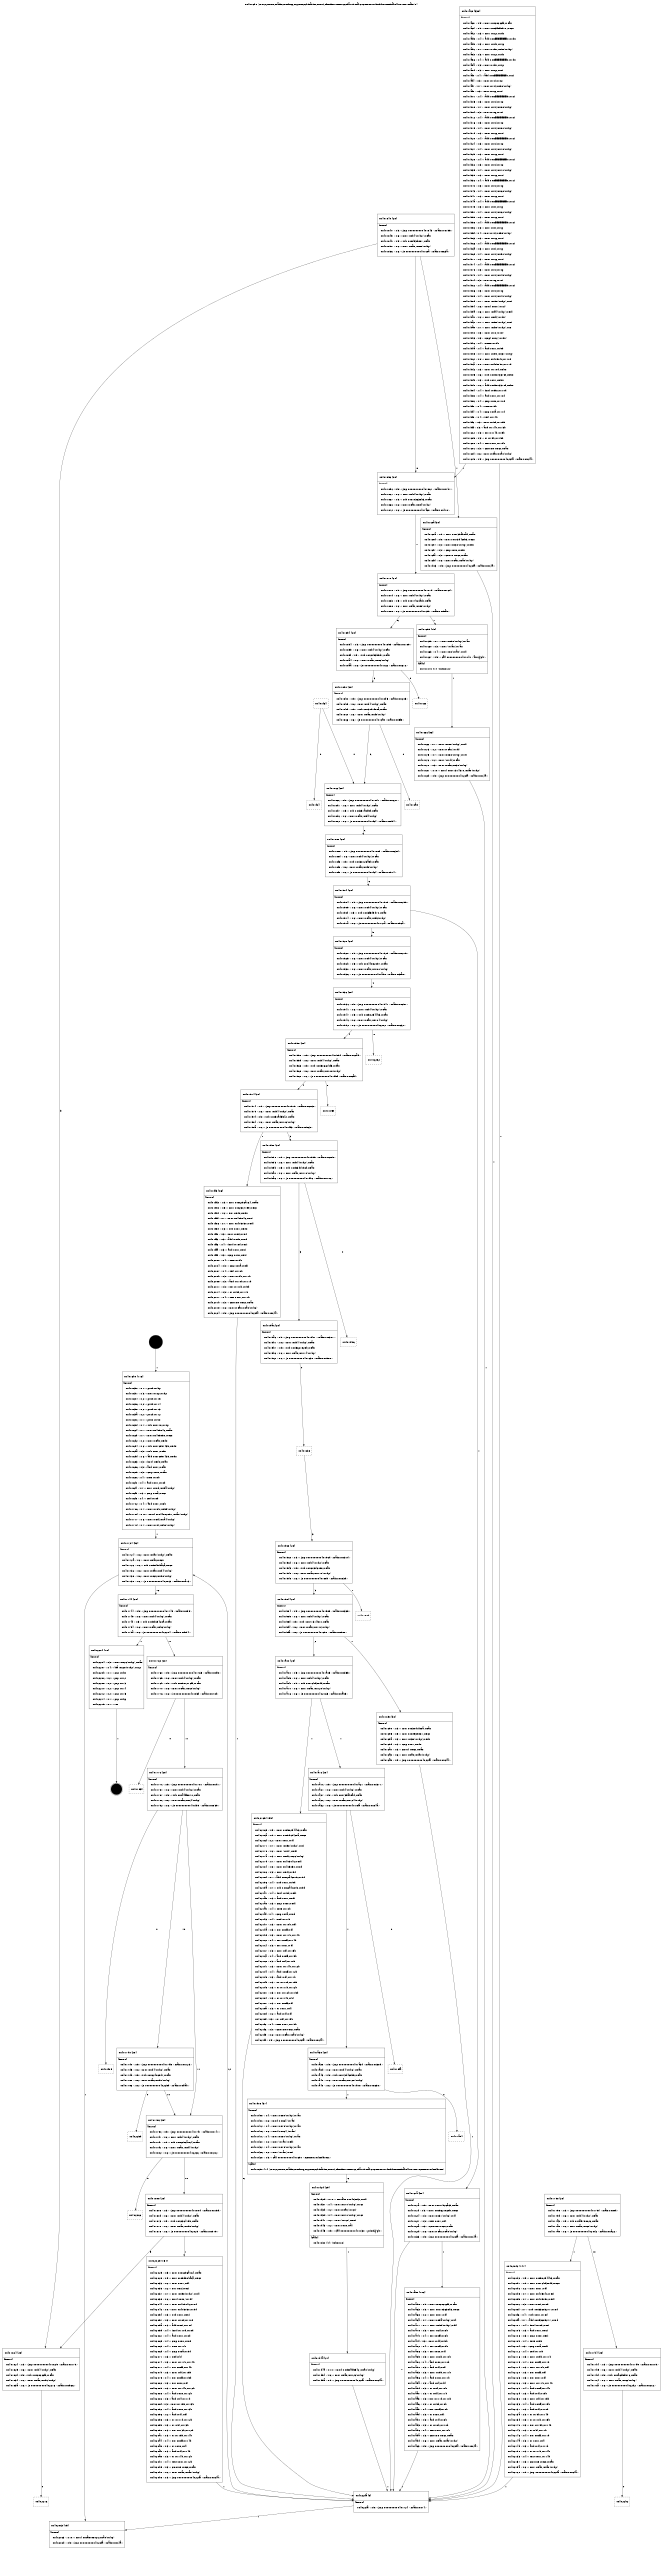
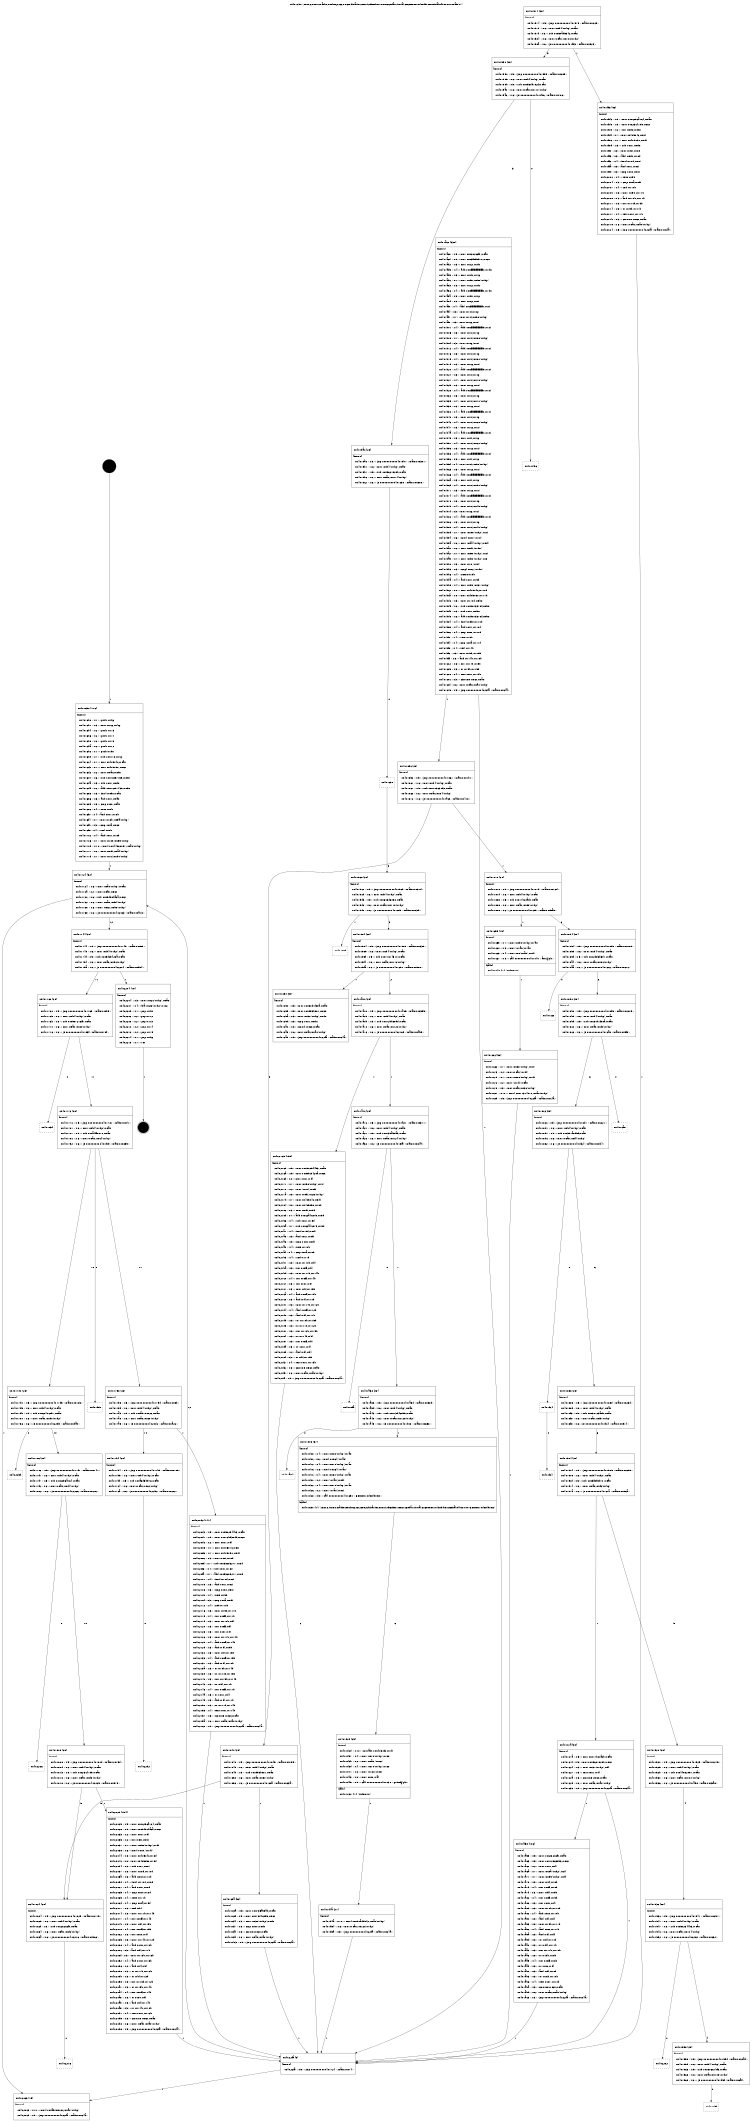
(416, 363) -> (268, 1213)
(338, 745) -> (558, 1275)
(302, 1085) -> none
(193, 1962) -> (119, 1267)
(471, 2157) -> none
